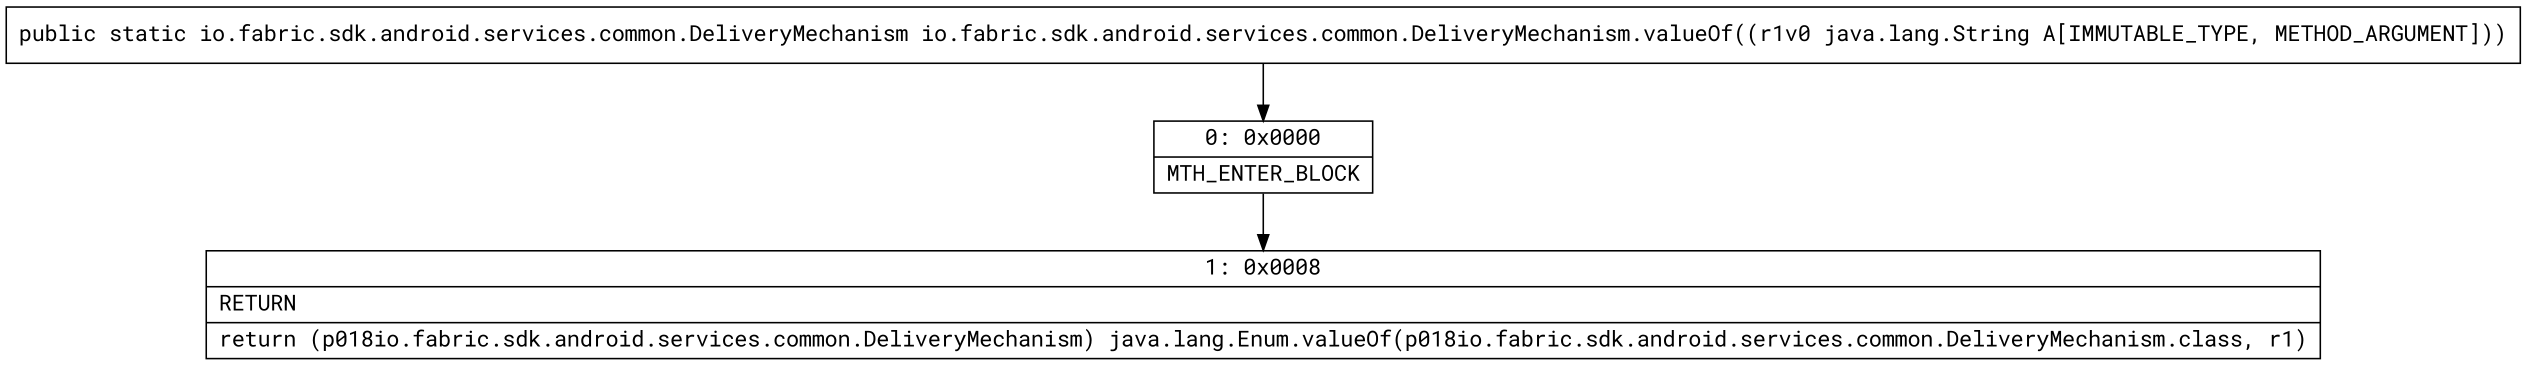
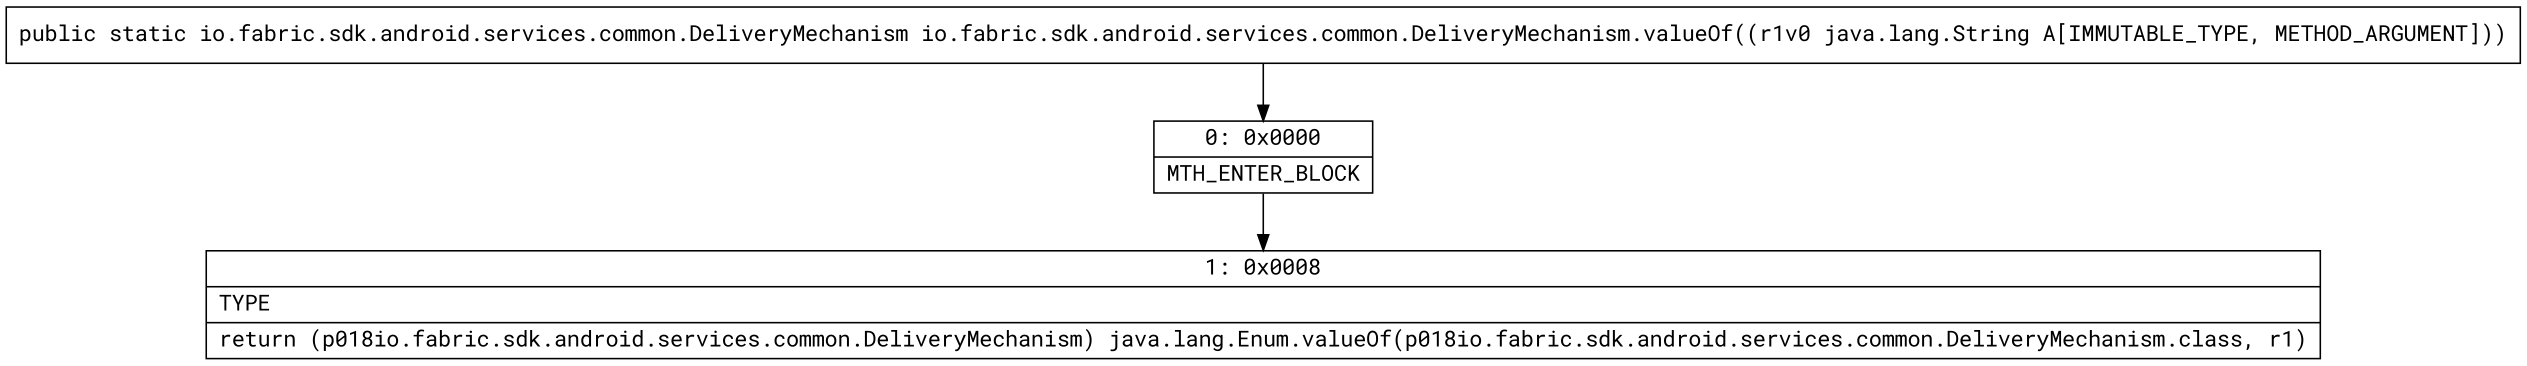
(258, 304) -> (245, 304)
